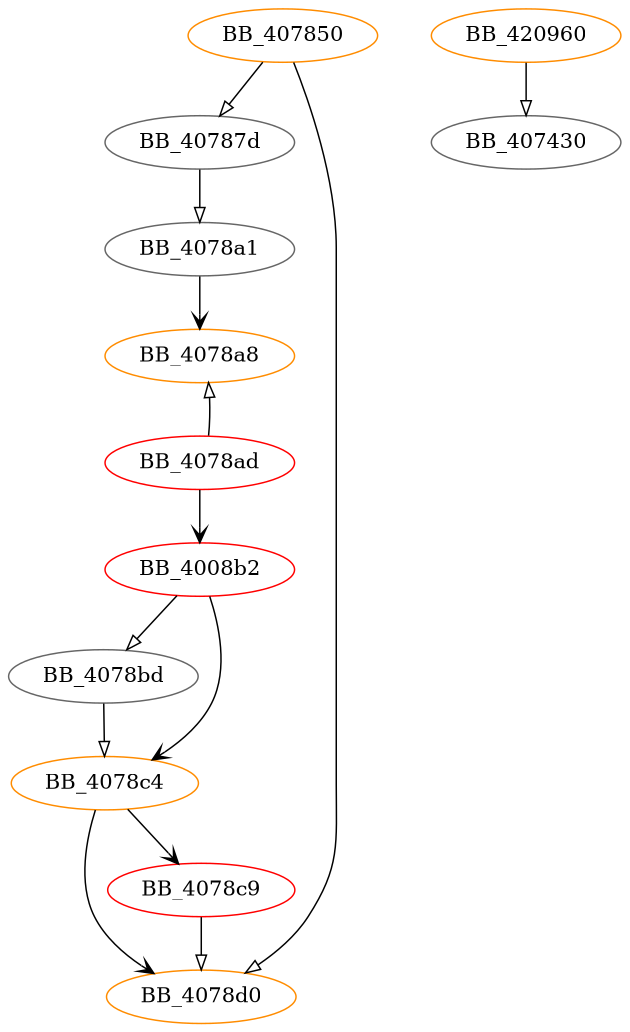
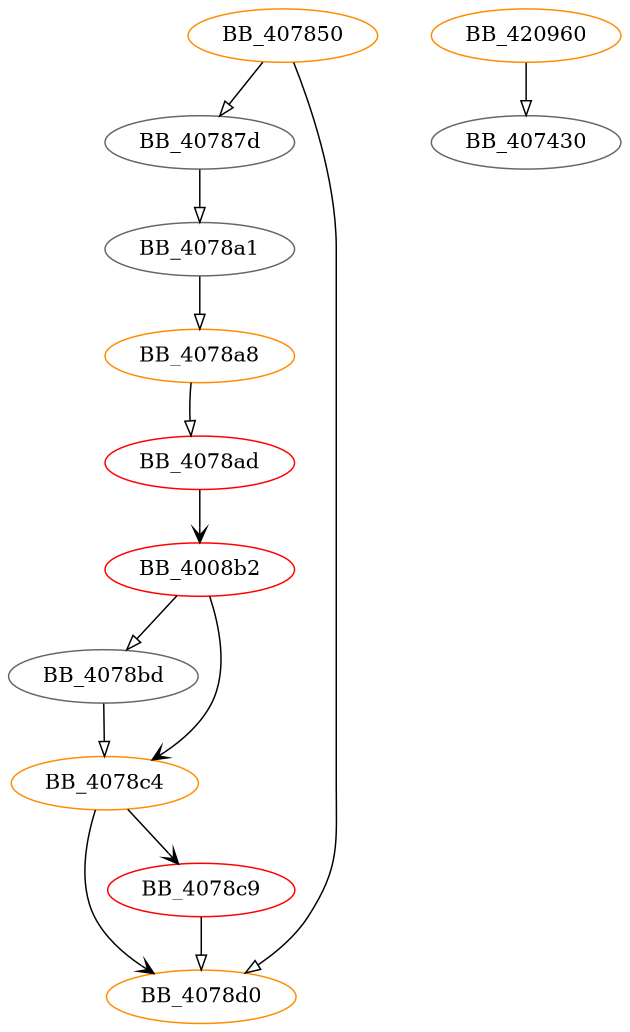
(200, 295) -> (200, 295)
(210, 417) -> (190, 402)
